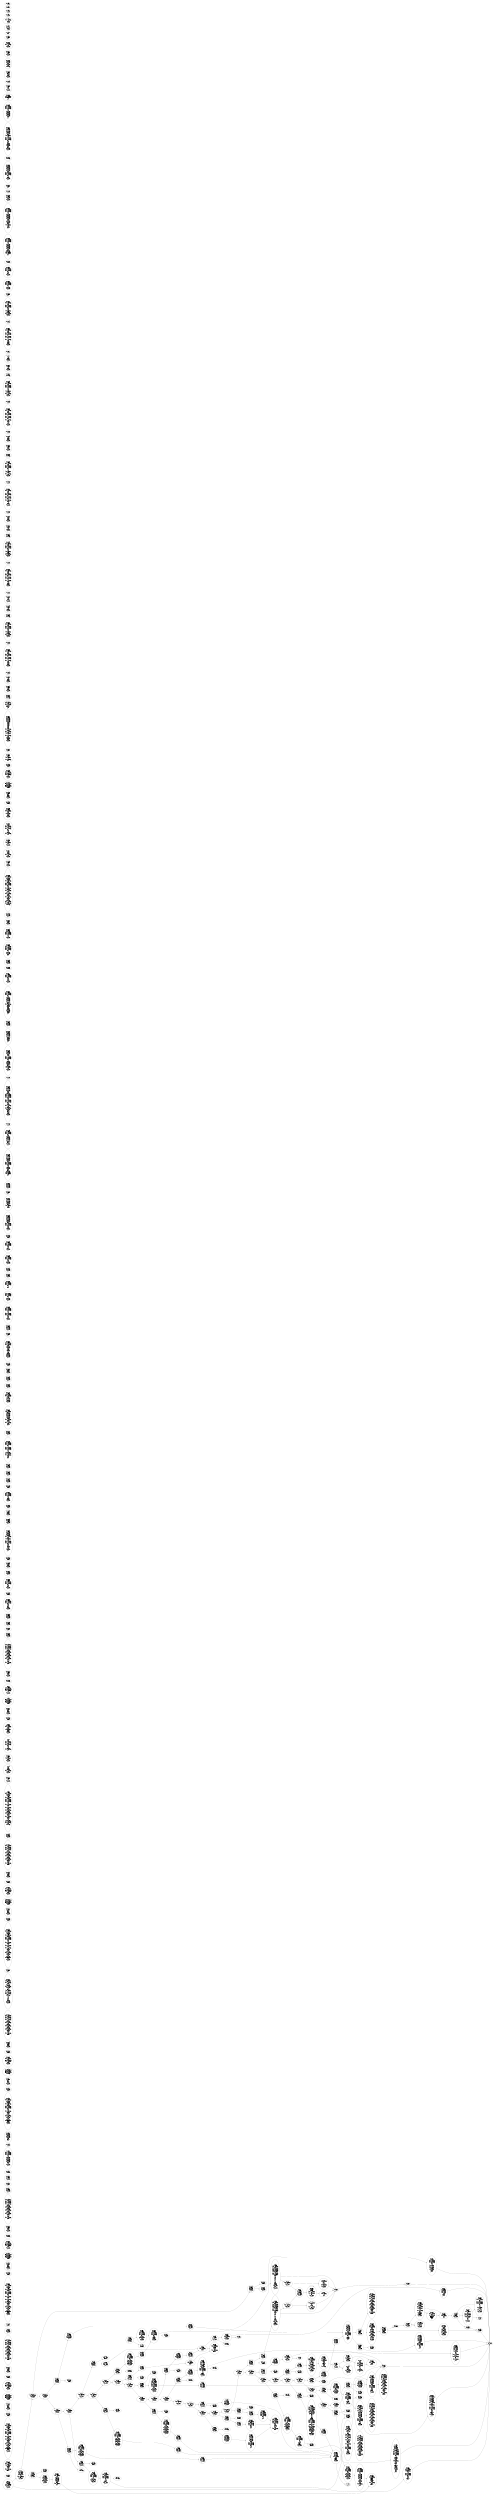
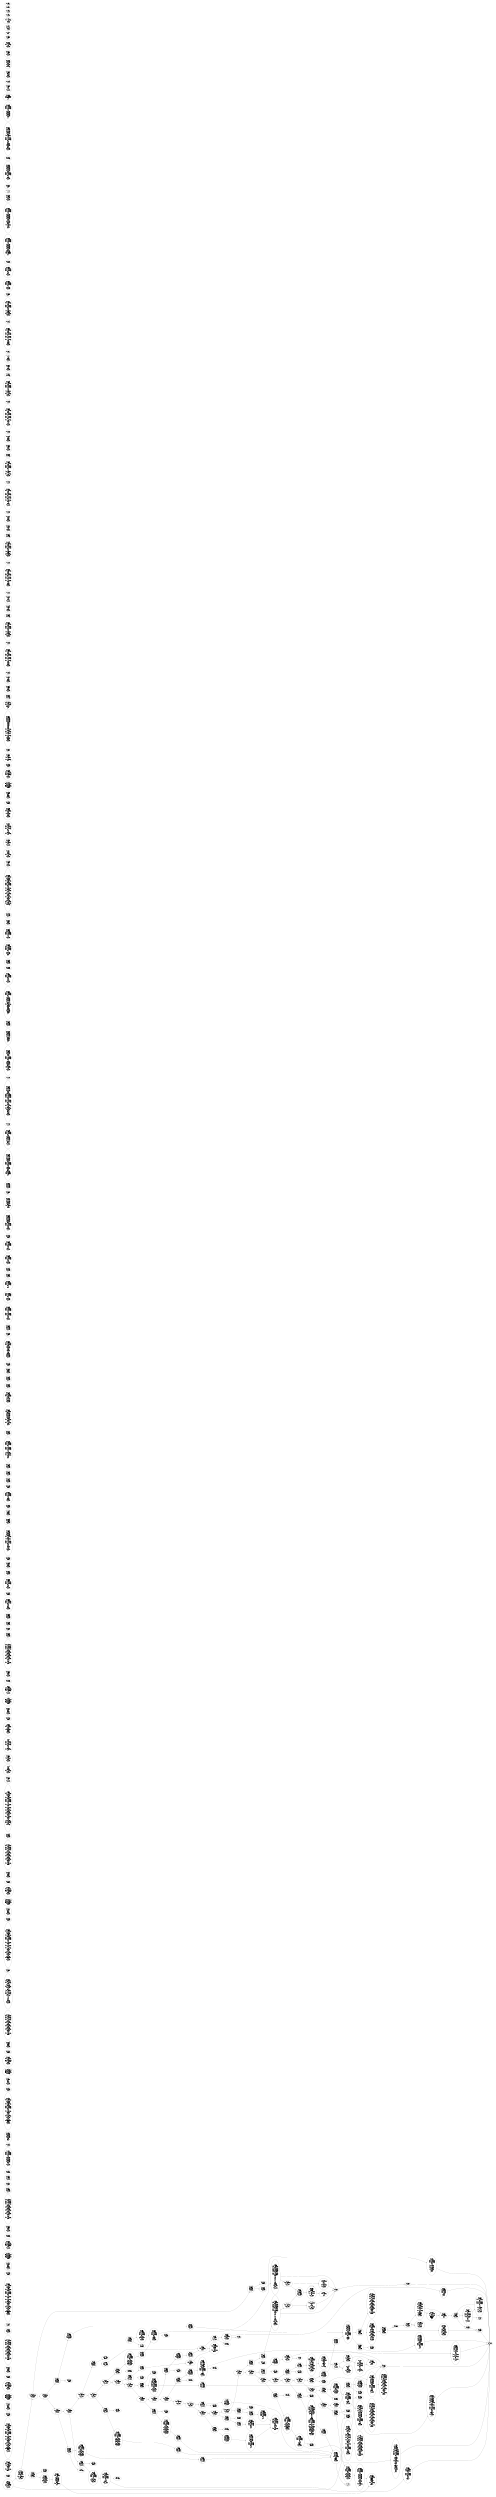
(8, 192) -> (8, 192)
